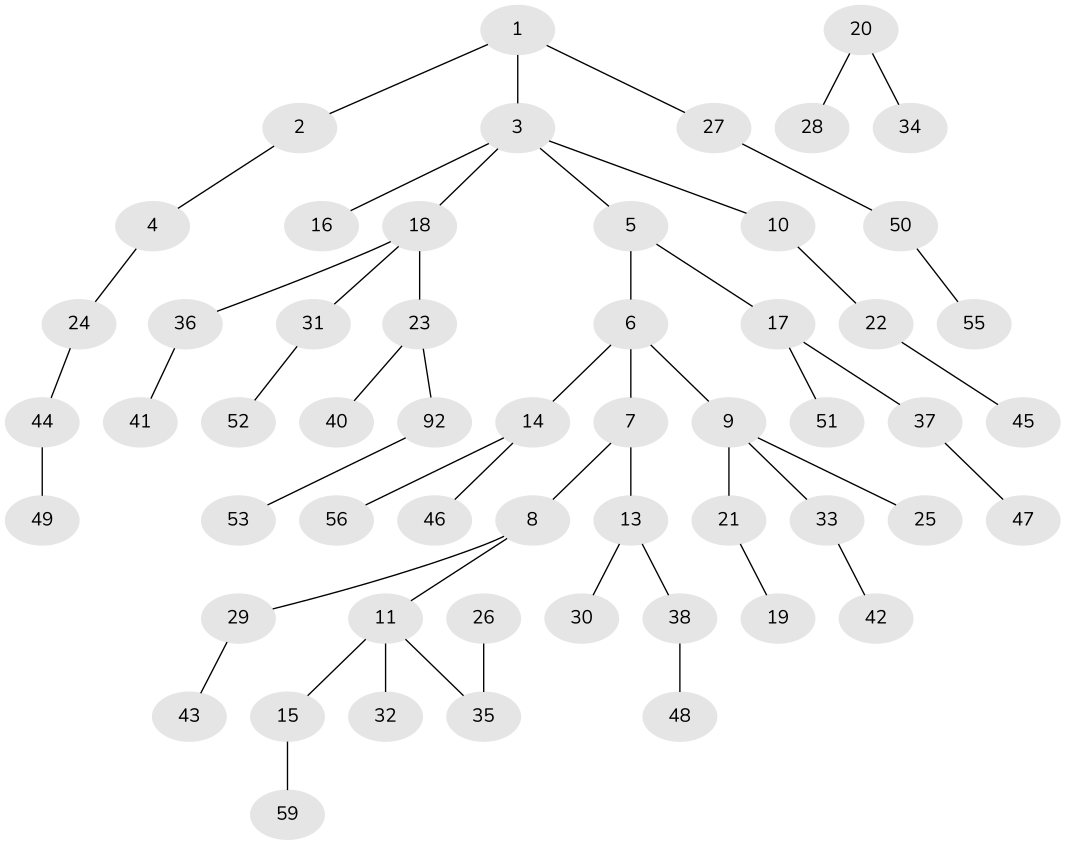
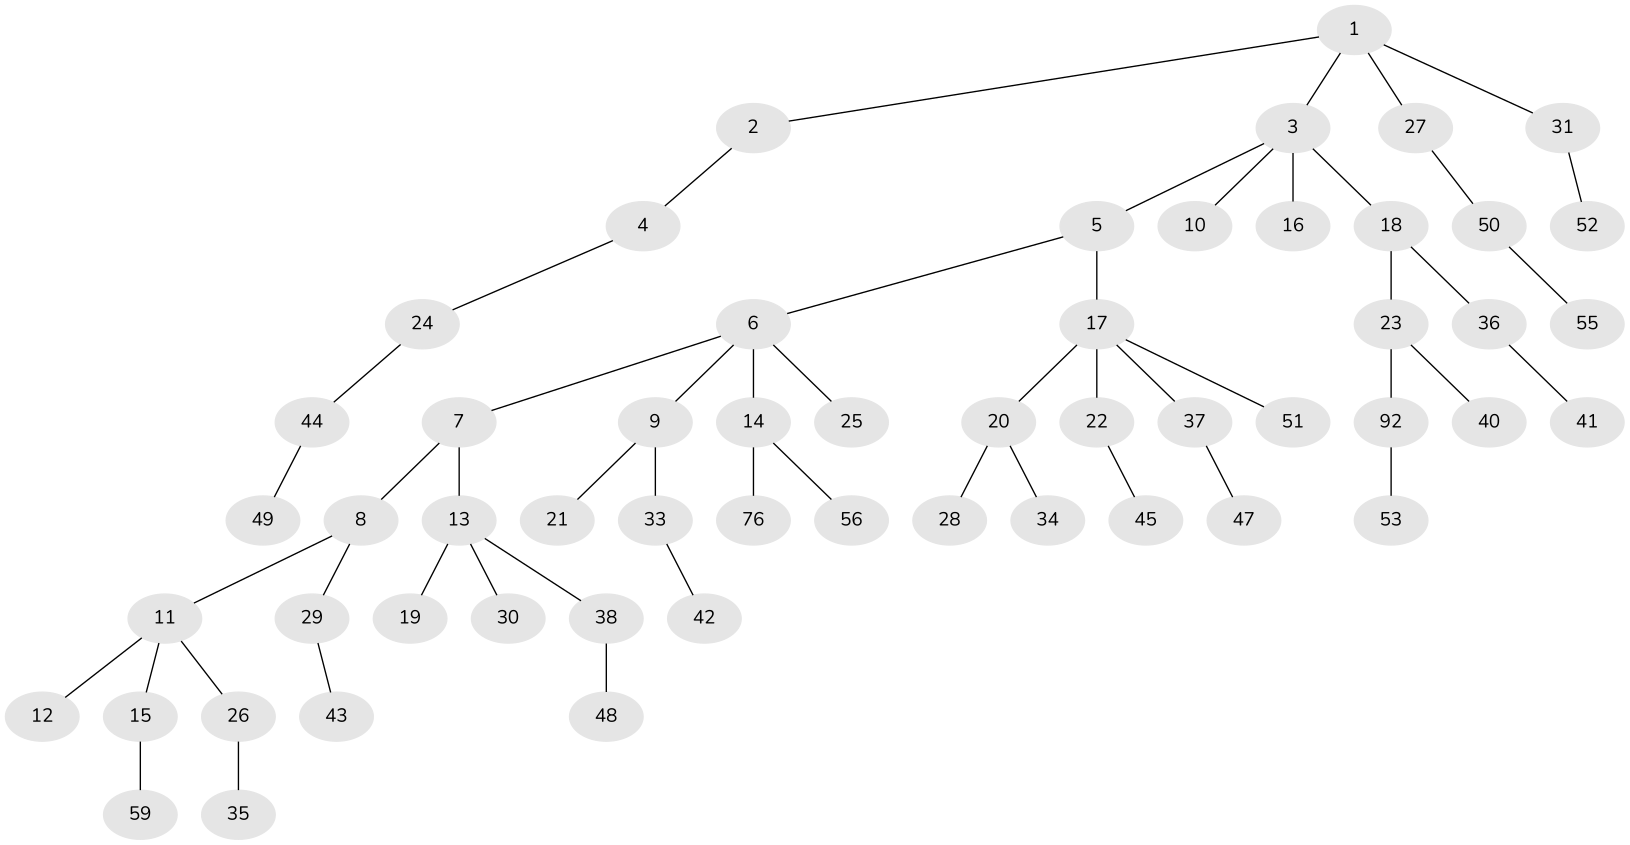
(366, 275) -> (1458, 79)
(827, 275) -> (1097, 373)
none -> (1048, 373)
(827, 471) -> (802, 373)
(435, 520) -> (753, 520)
(753, 570) -> (435, 570)
(434, 667) -> (202, 668)
(386, 717) -> (42, 717)
